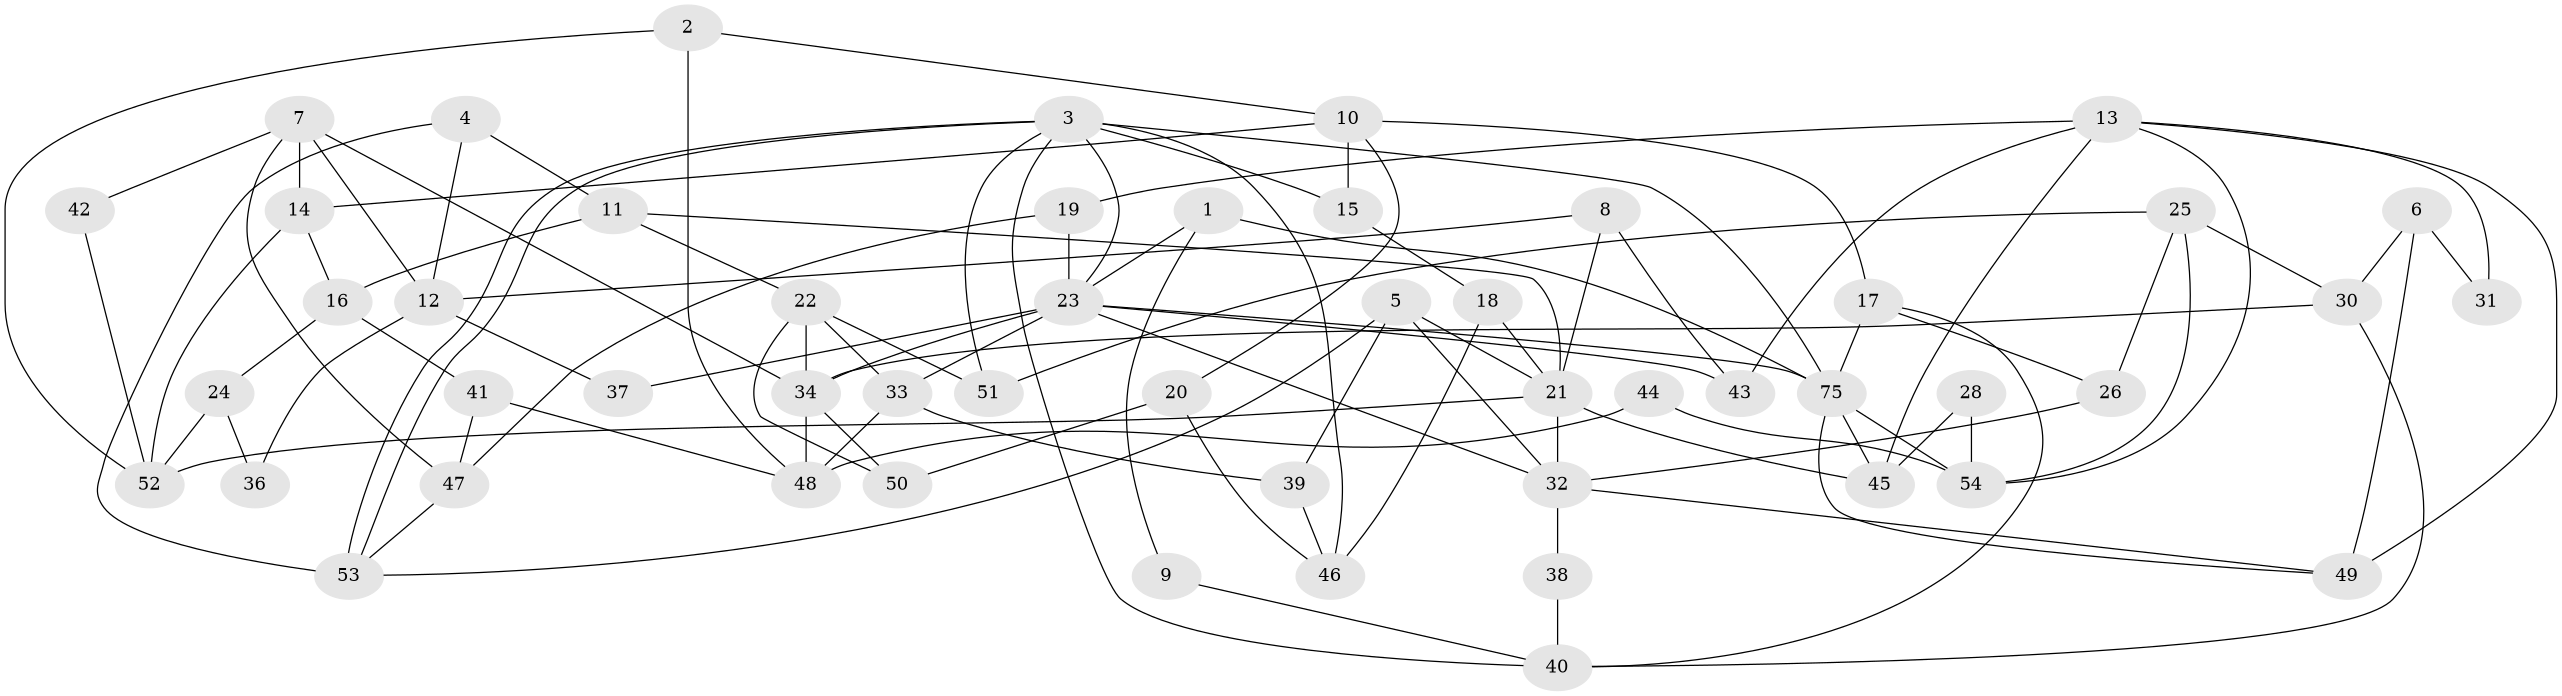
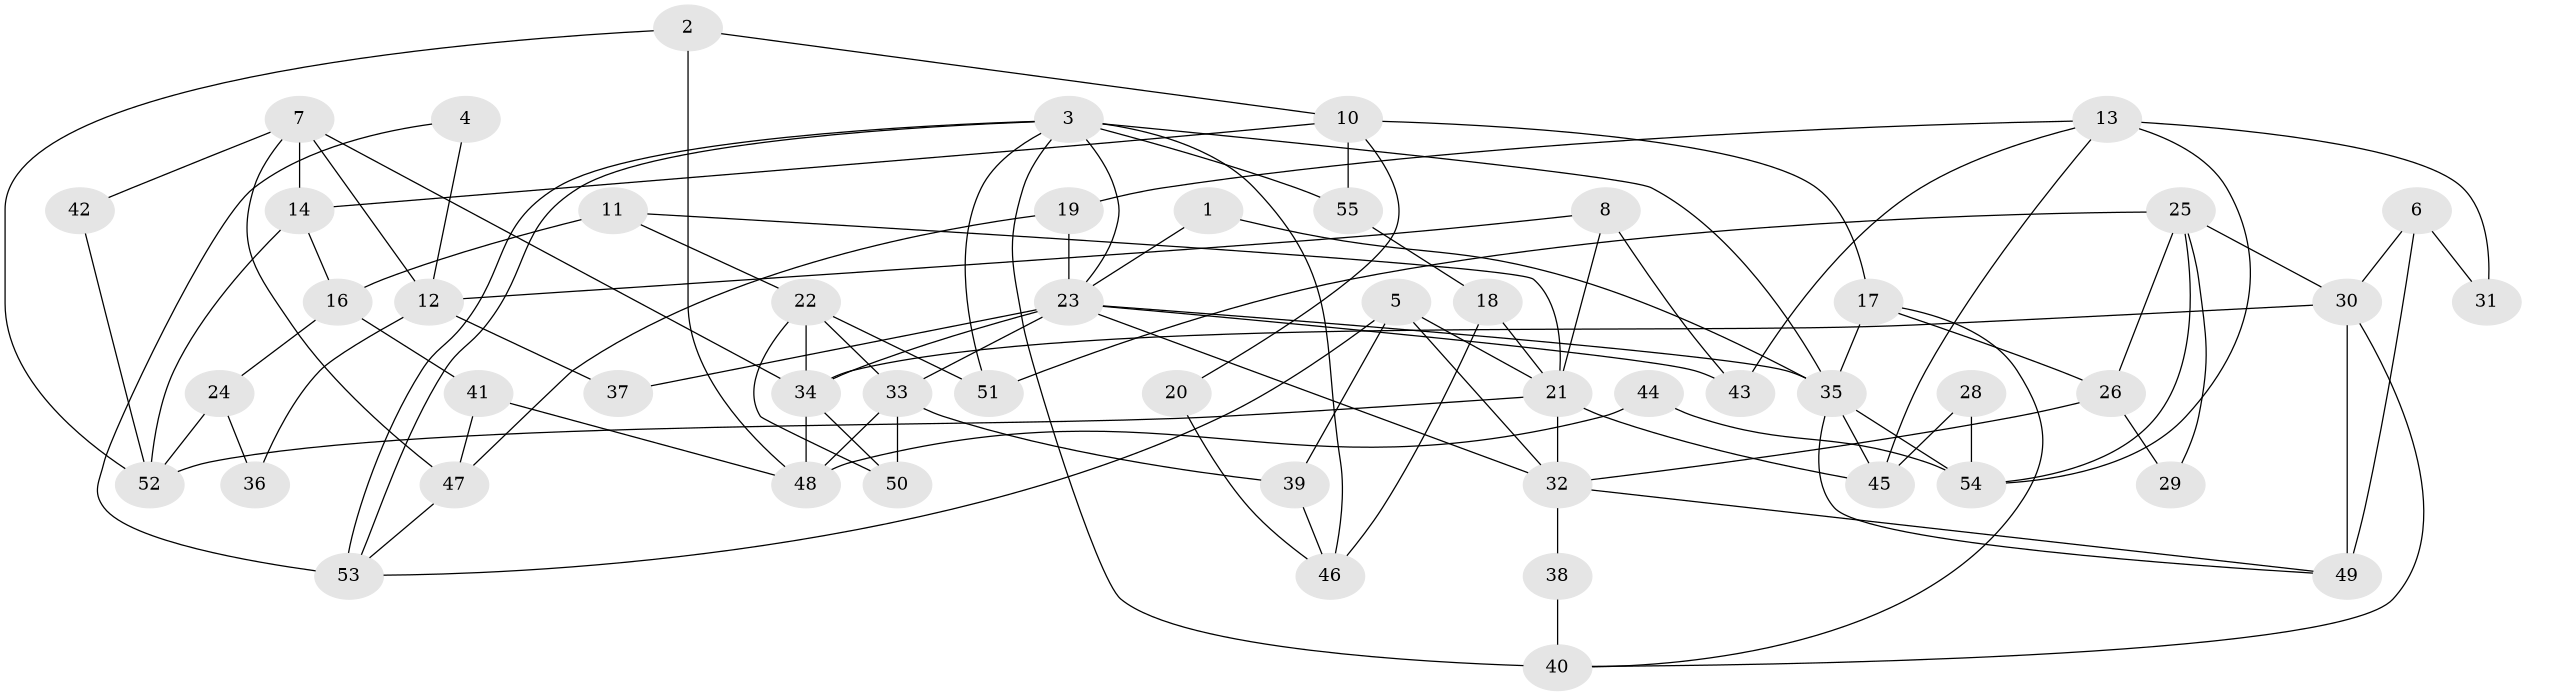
(539, 165) -> none
(1348, 211) -> (1348, 211)
(2538, 230) -> (2347, 439)
(1832, 394) -> (1832, 394)
(1015, 446) -> (897, 439)
none -> (2171, 485)
(1167, 576) -> none
